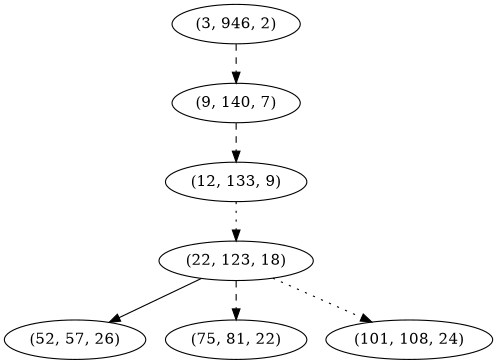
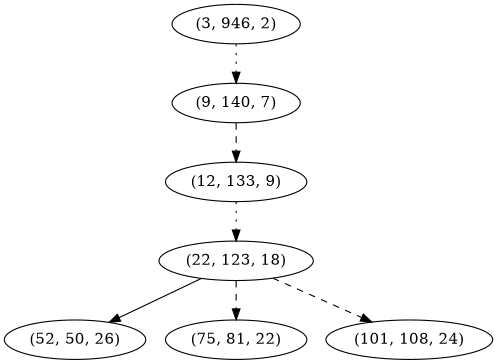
(236, 58) -> (236, 58)
(317, 298) -> (317, 298)
(75, 340) -> (75, 340)
